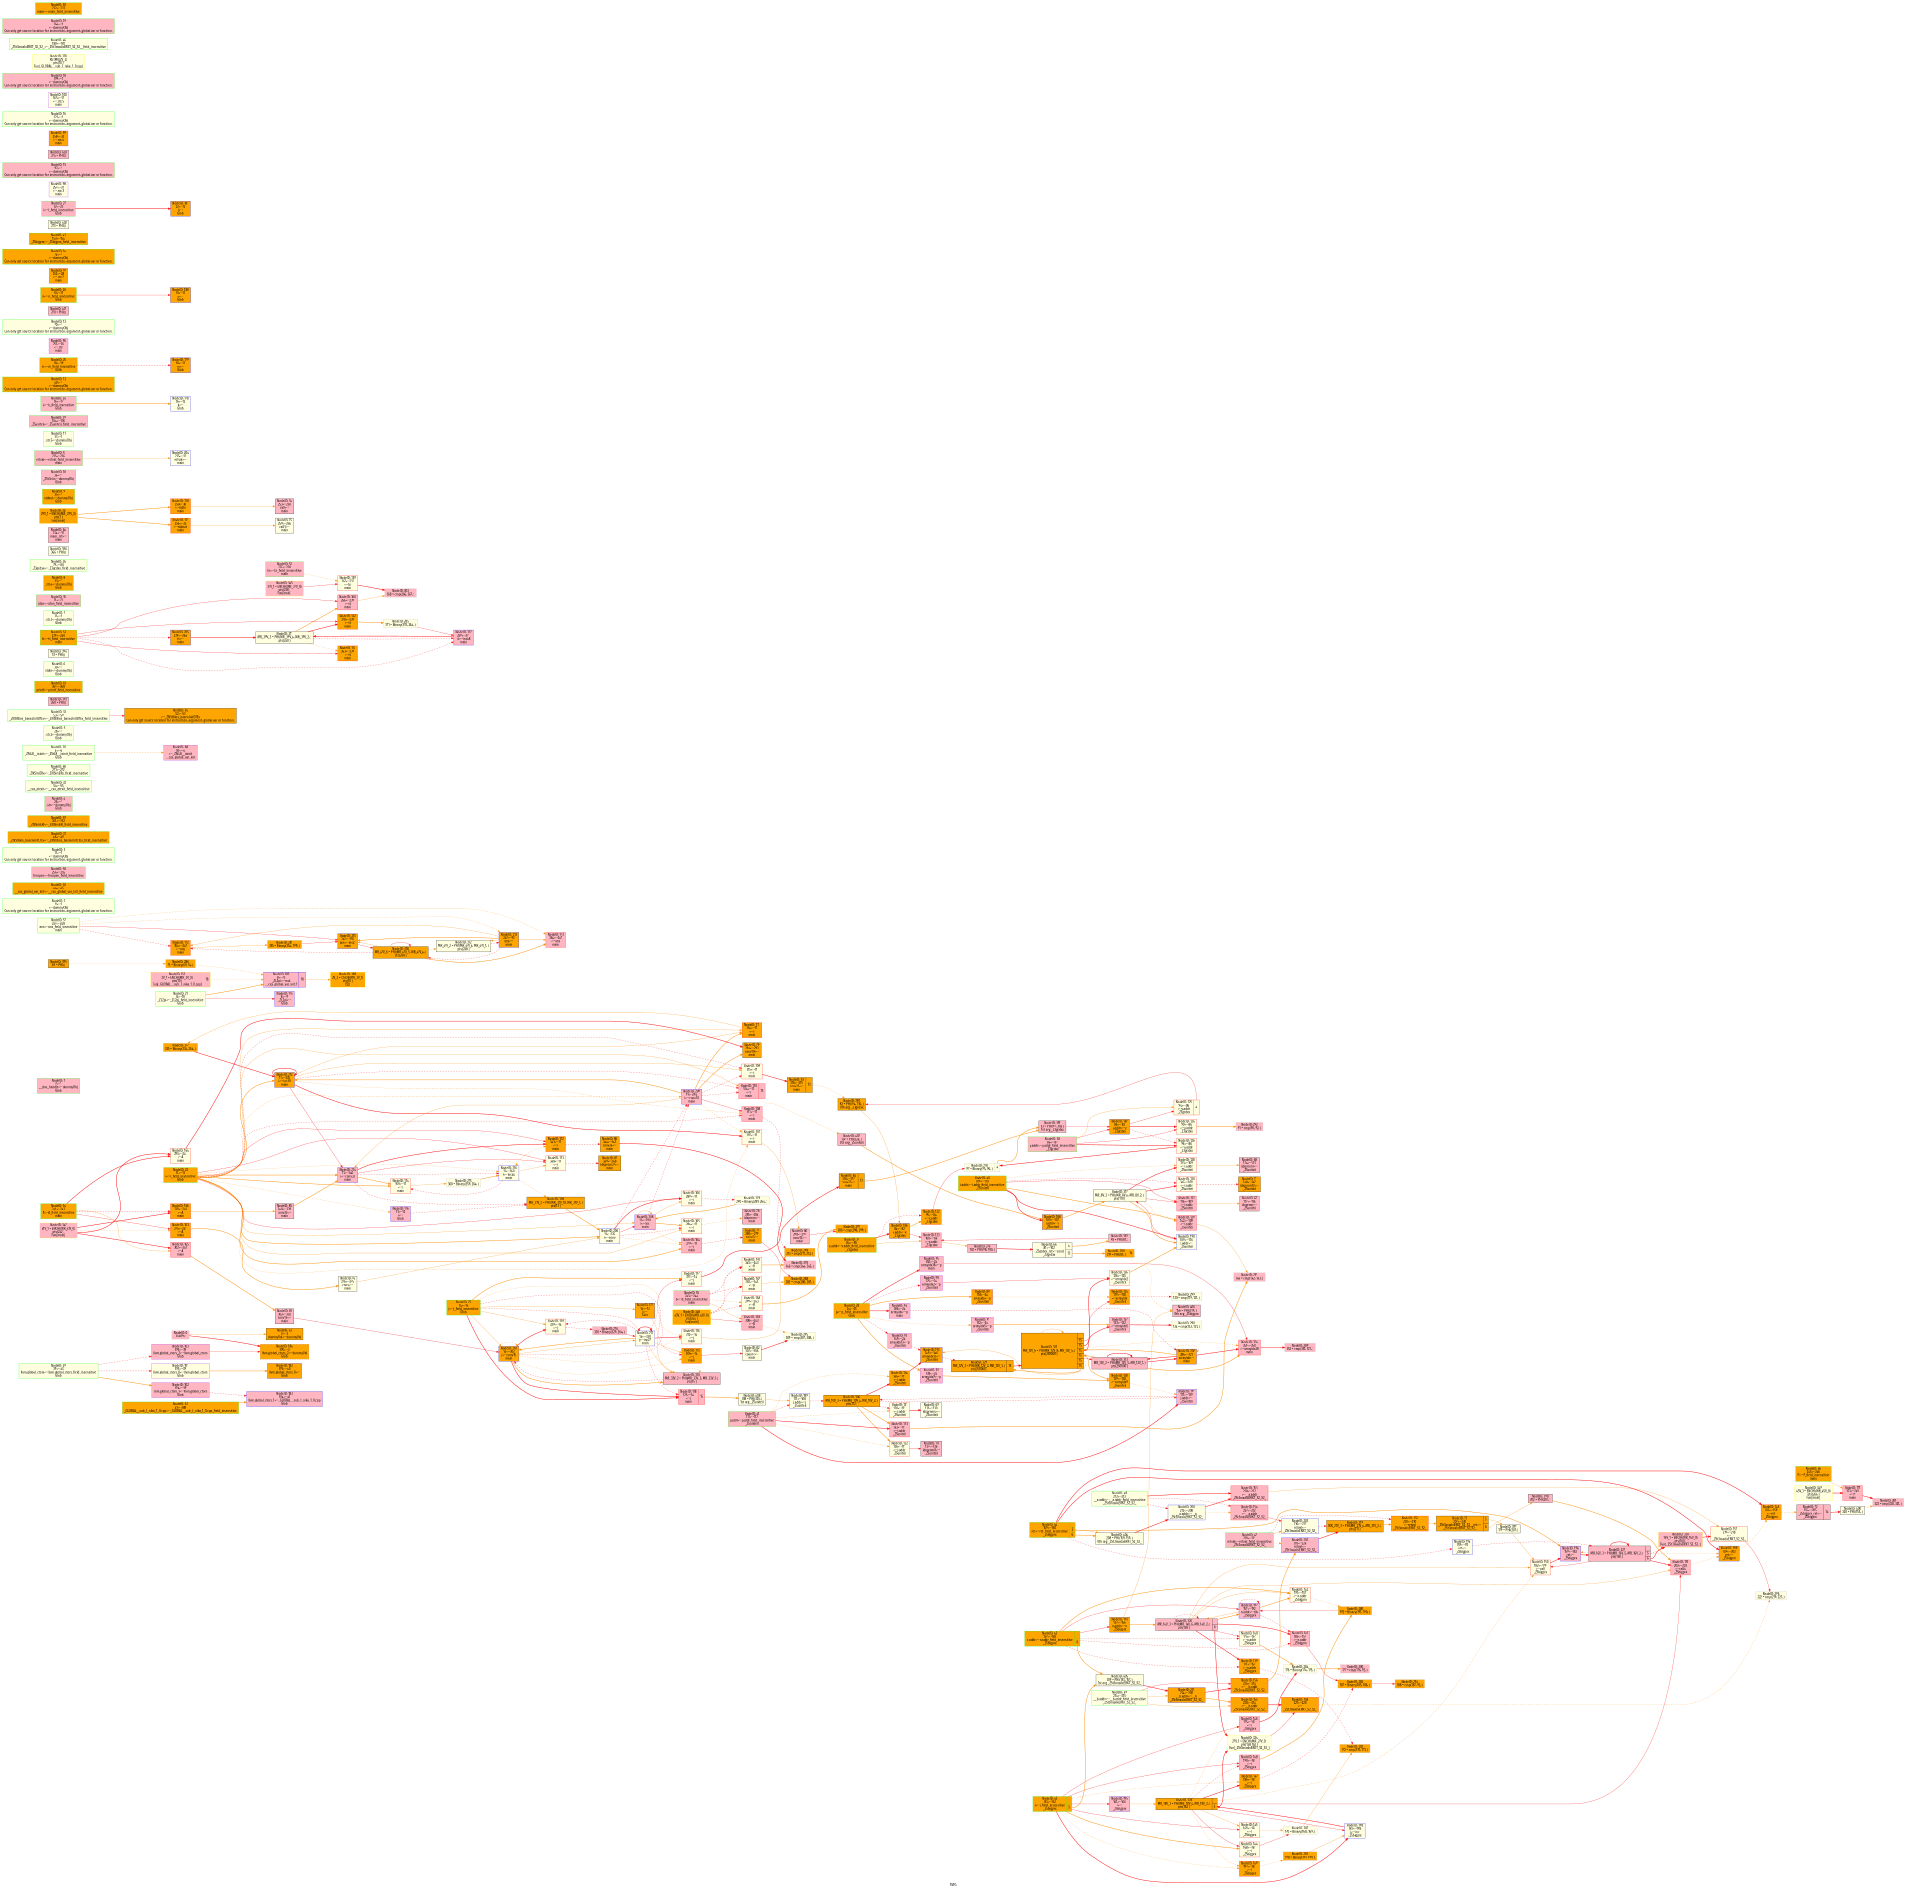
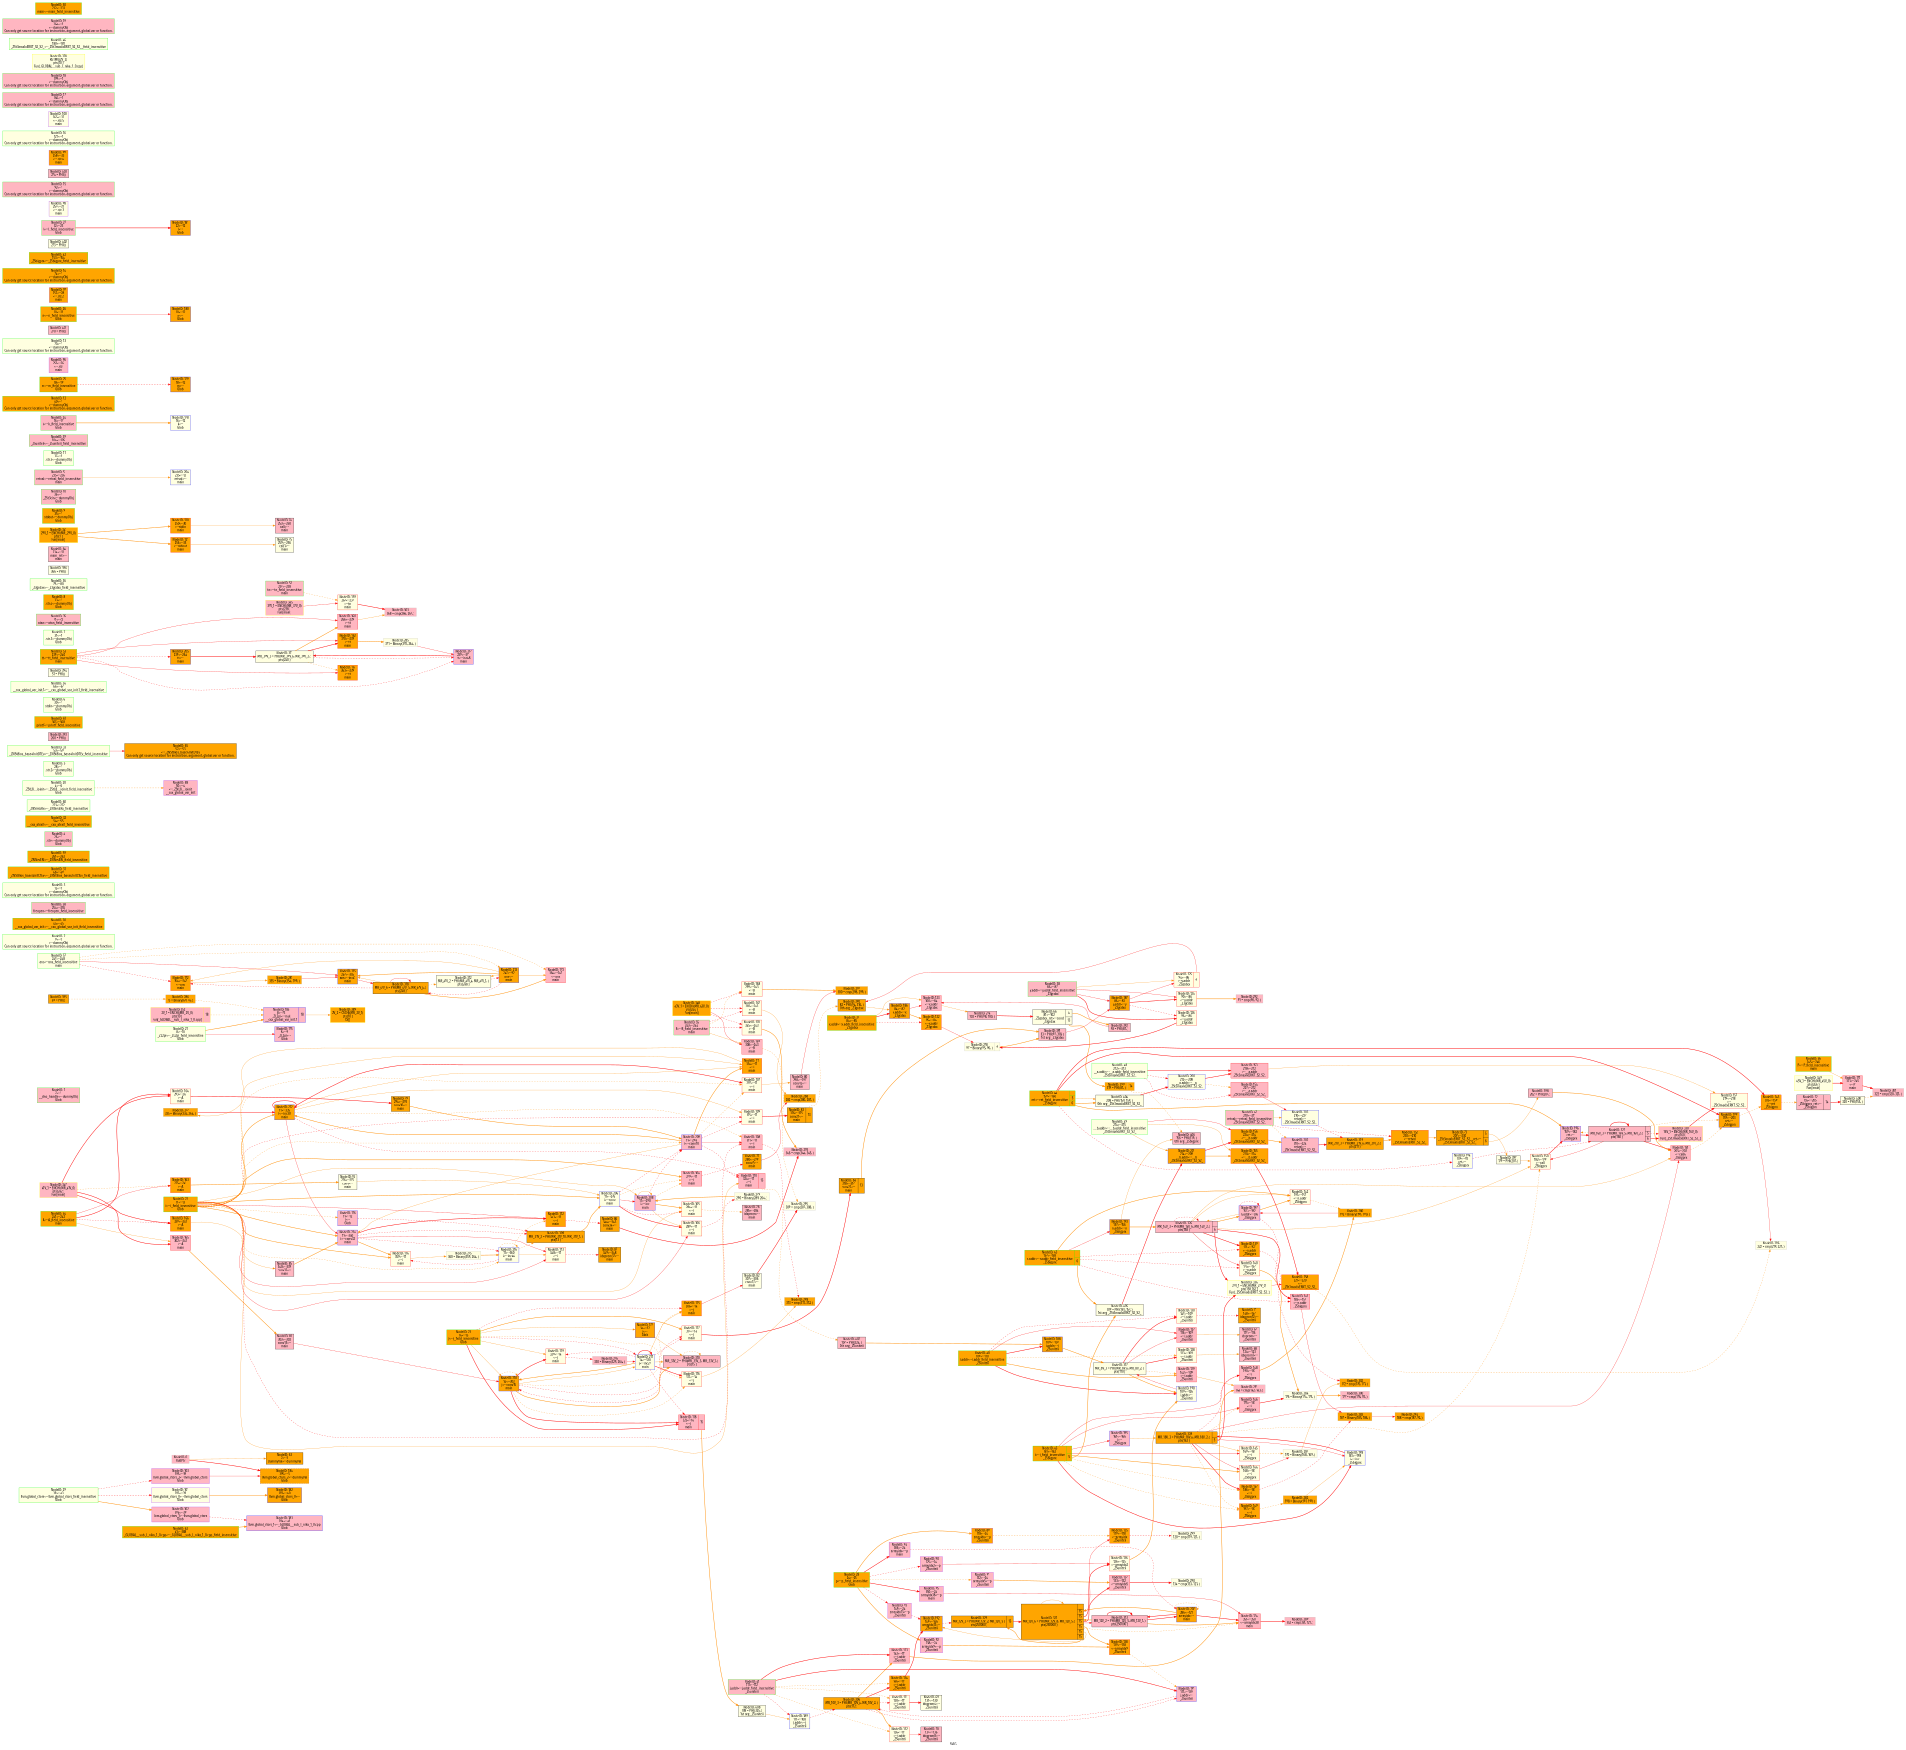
none -> (59, 100)
none -> (59, 687)
(59, 786) -> (59, 822)
(718, 1070) -> (544, 1126)
(1147, 1606) -> none
